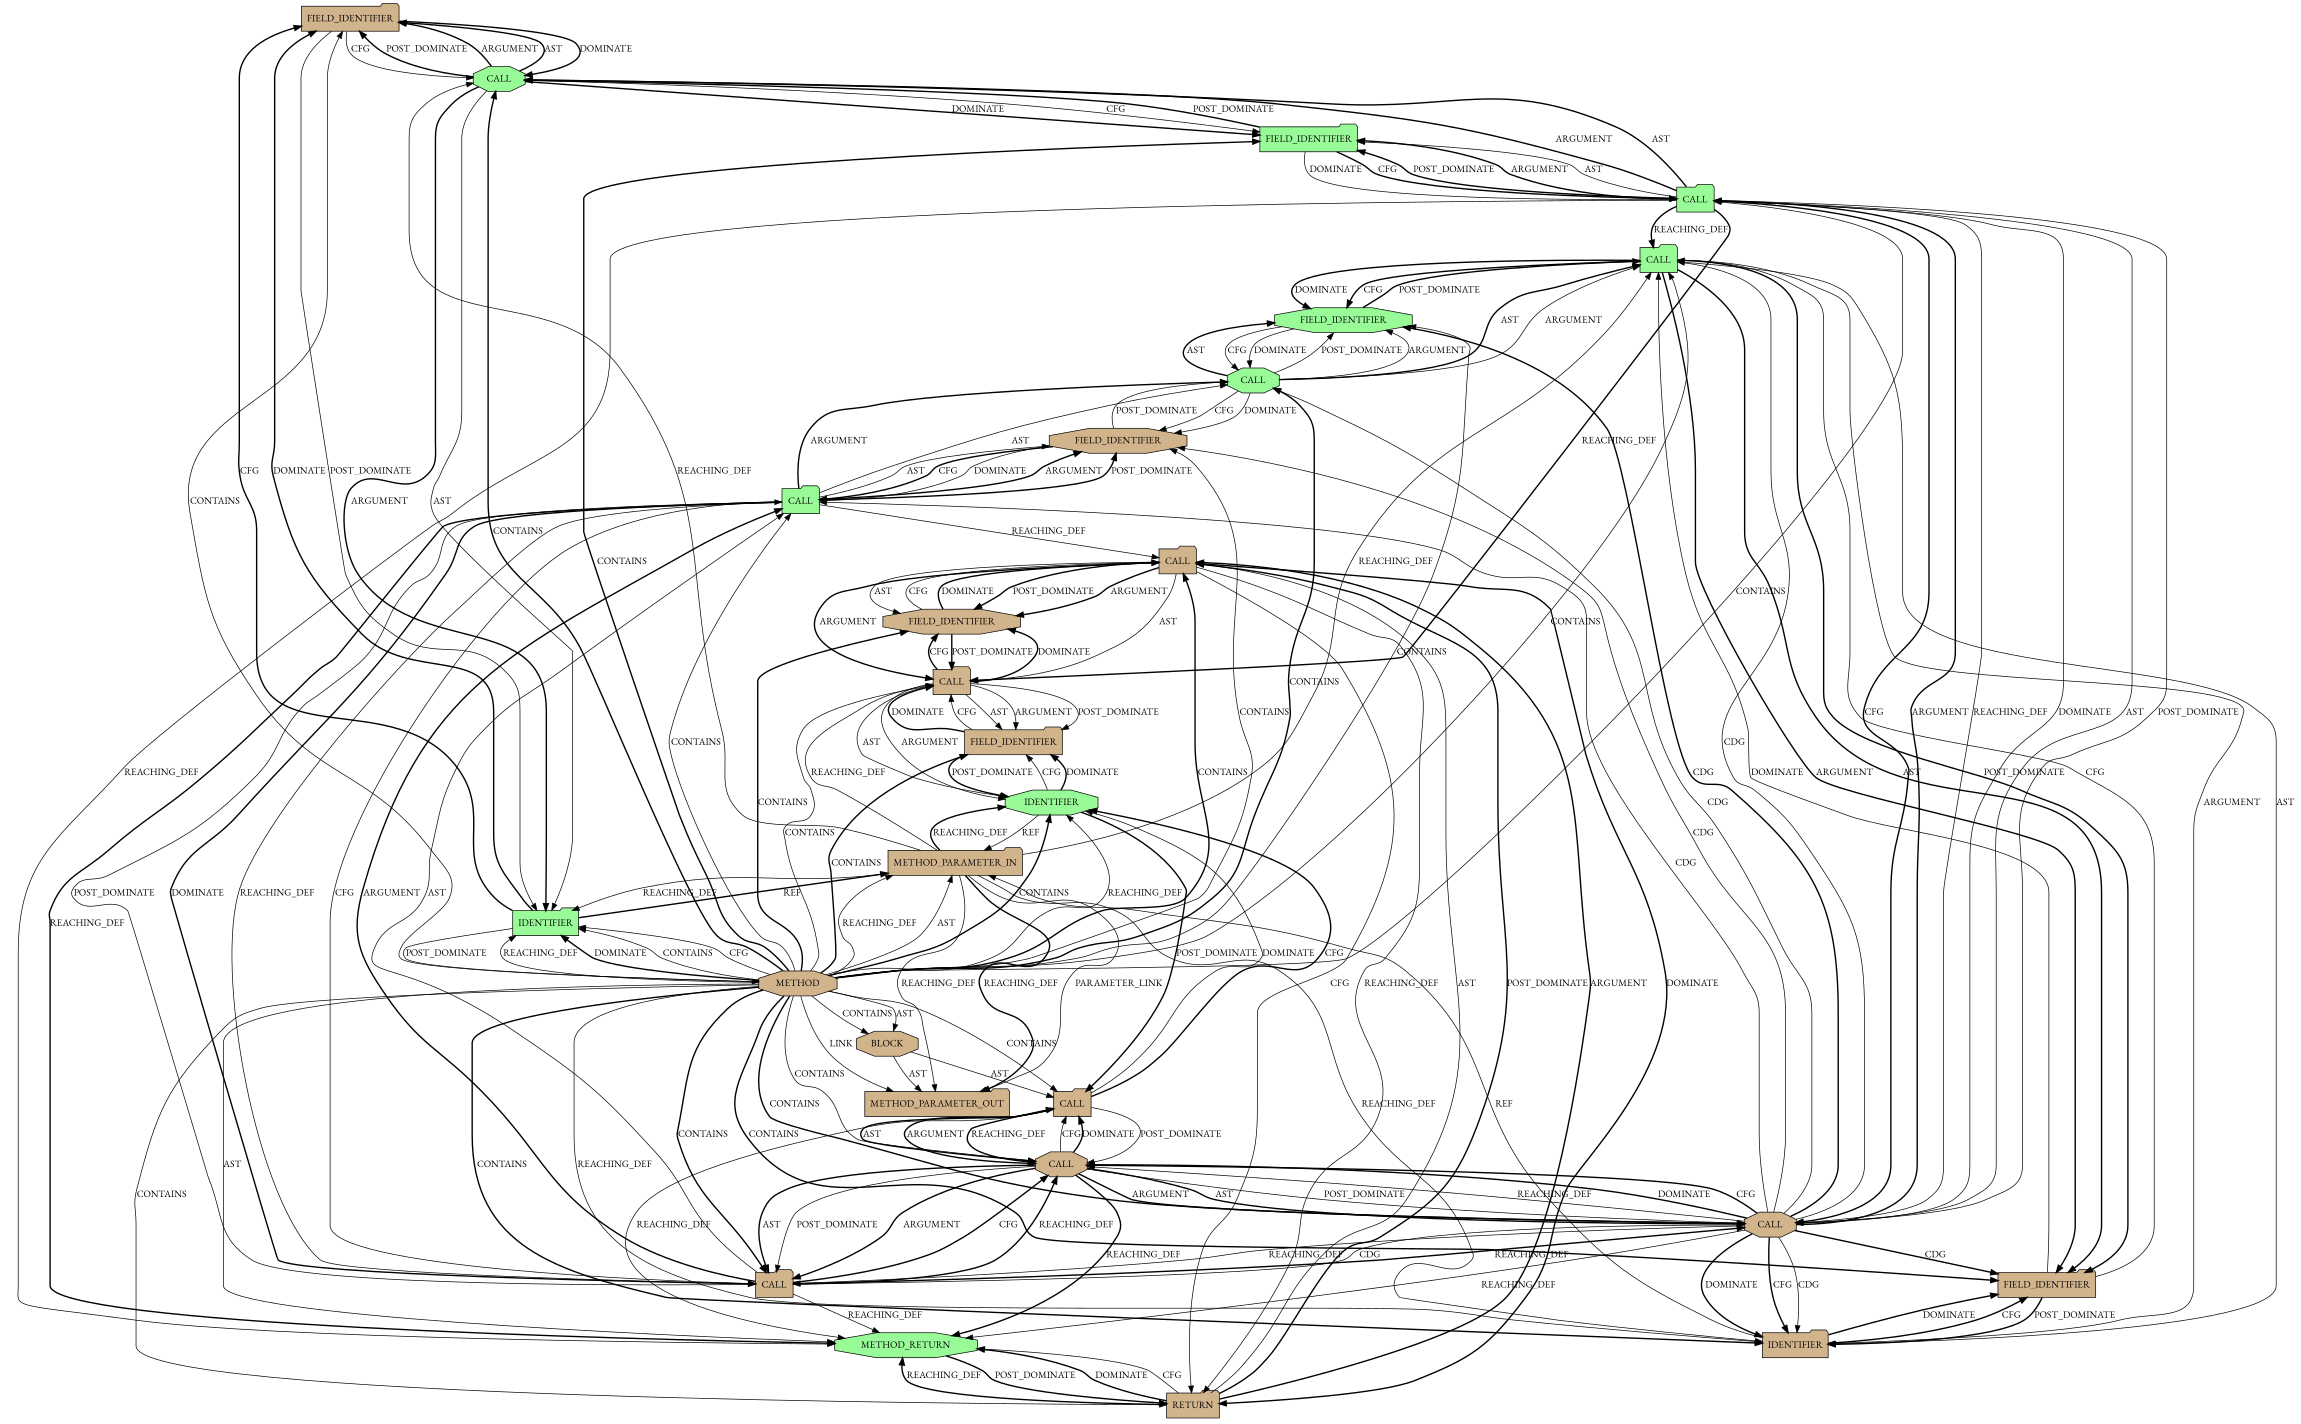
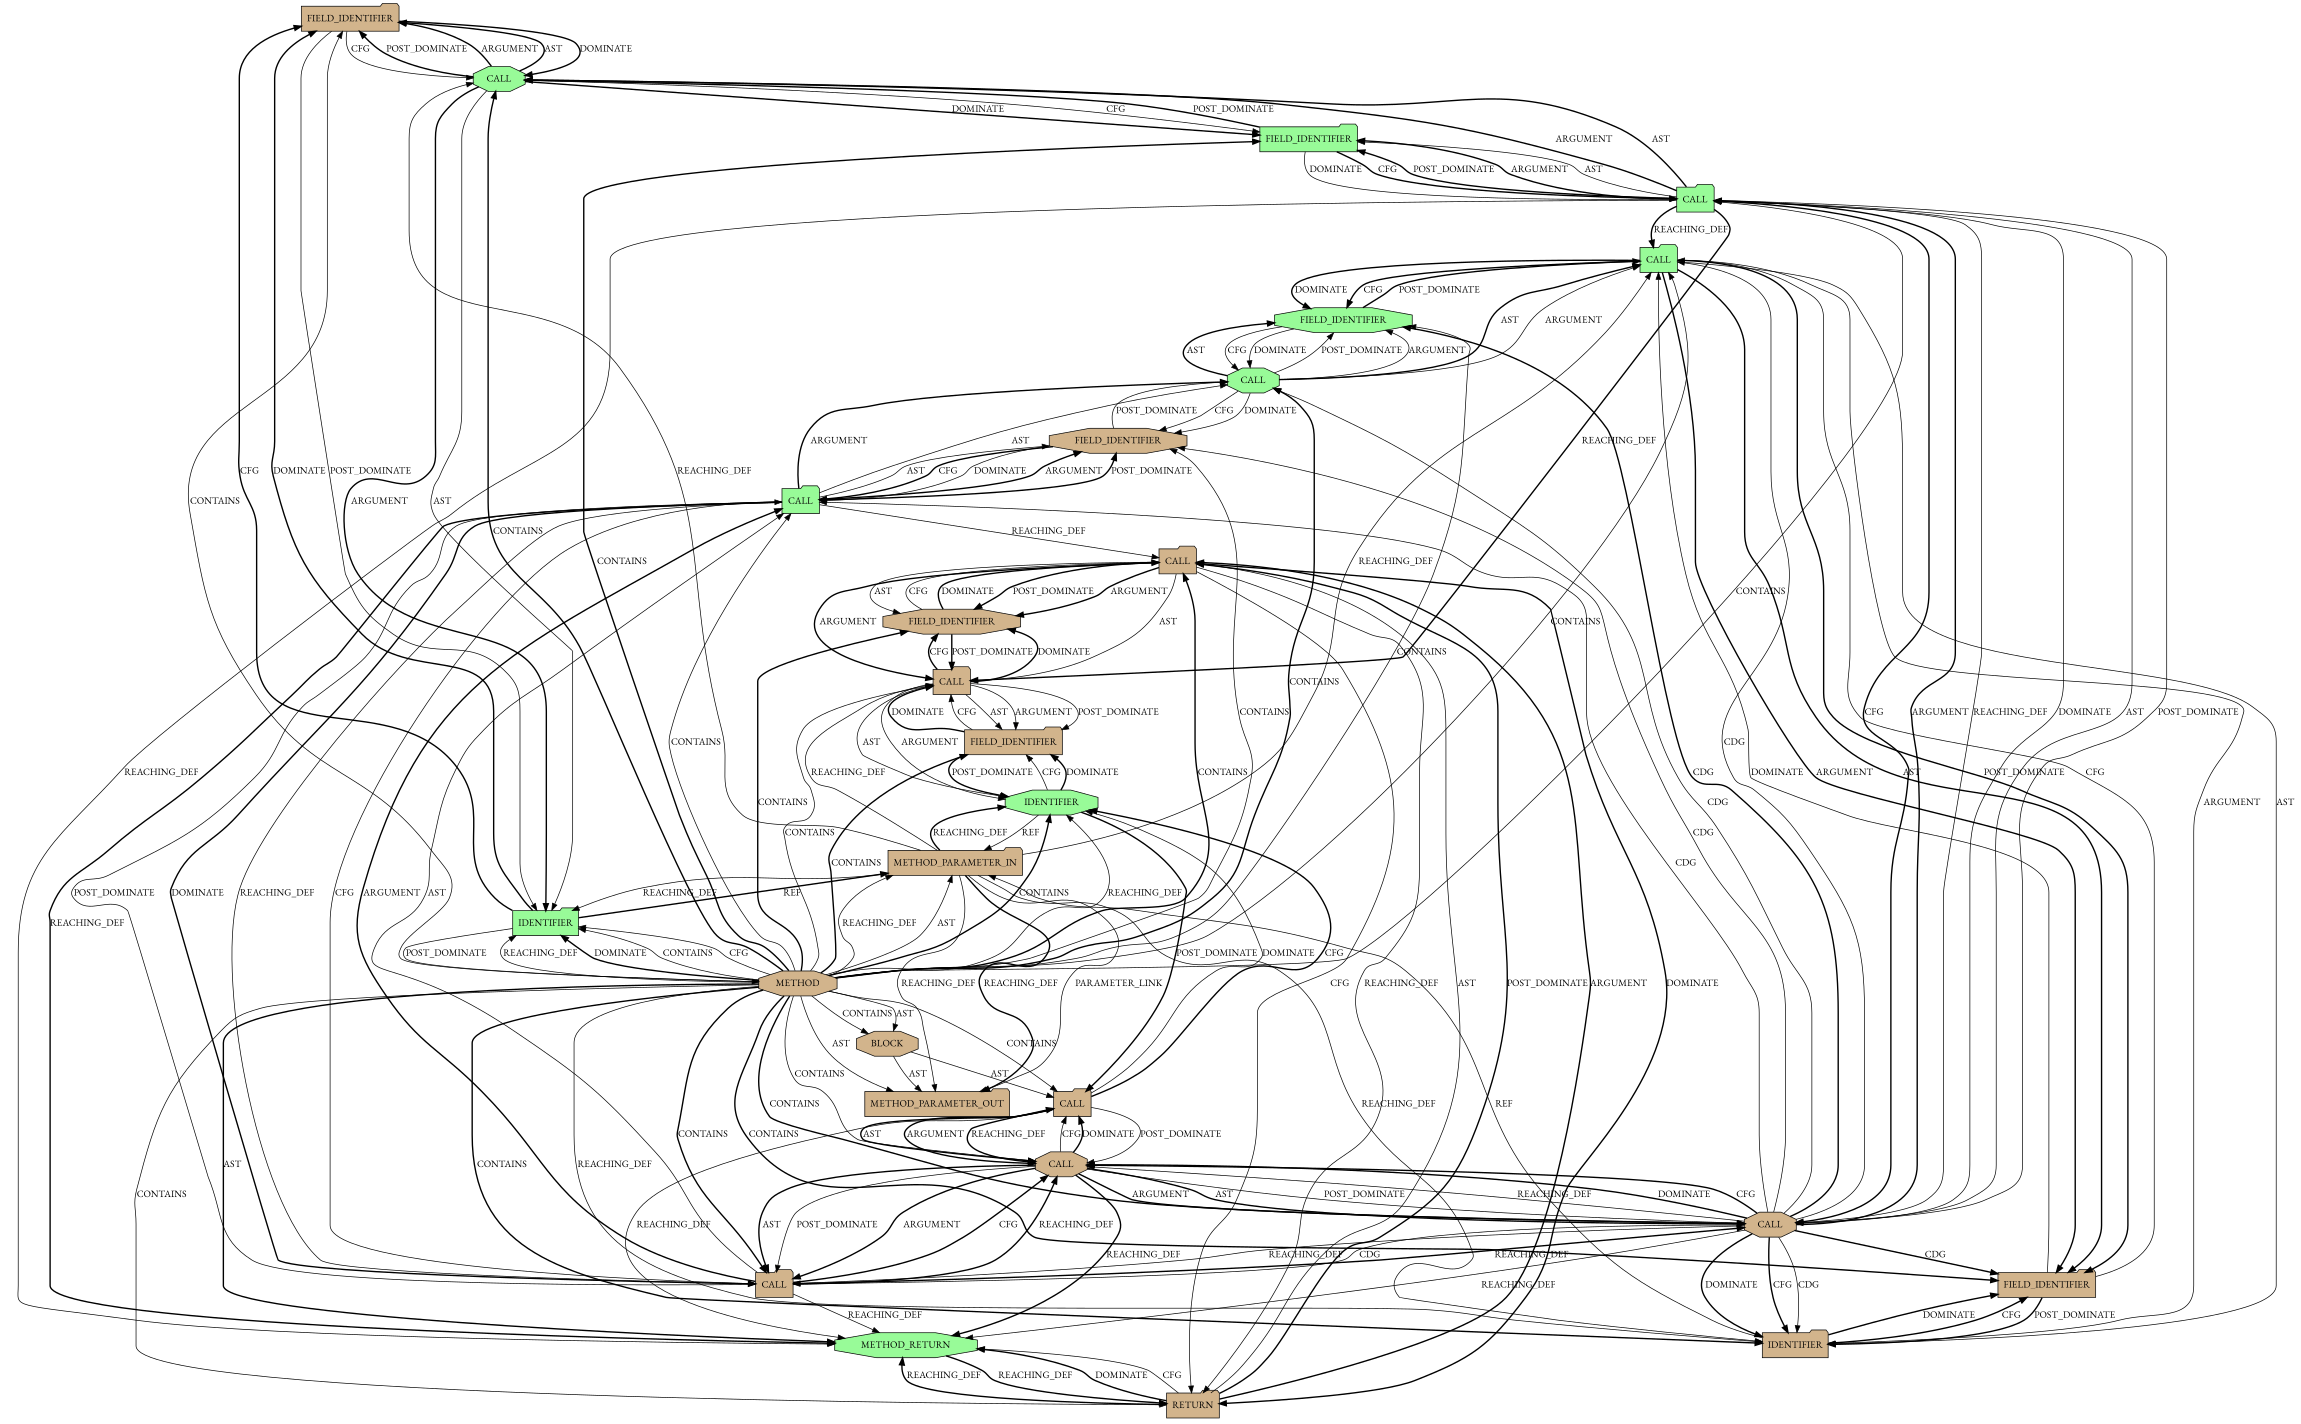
(841, 1044) -> (841, 1044)
(223, 1196) -> (223, 1196)
(1036, 1375) -> (1036, 1375)
